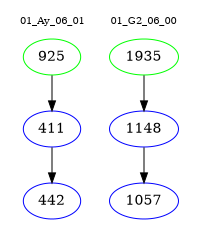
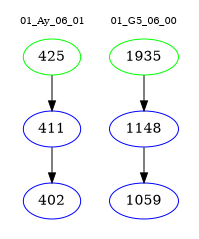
(144, 22) -> (144, 22)
(52, 57) -> (52, 57)
(52, 201) -> (52, 201)
(144, 201) -> (144, 201)
